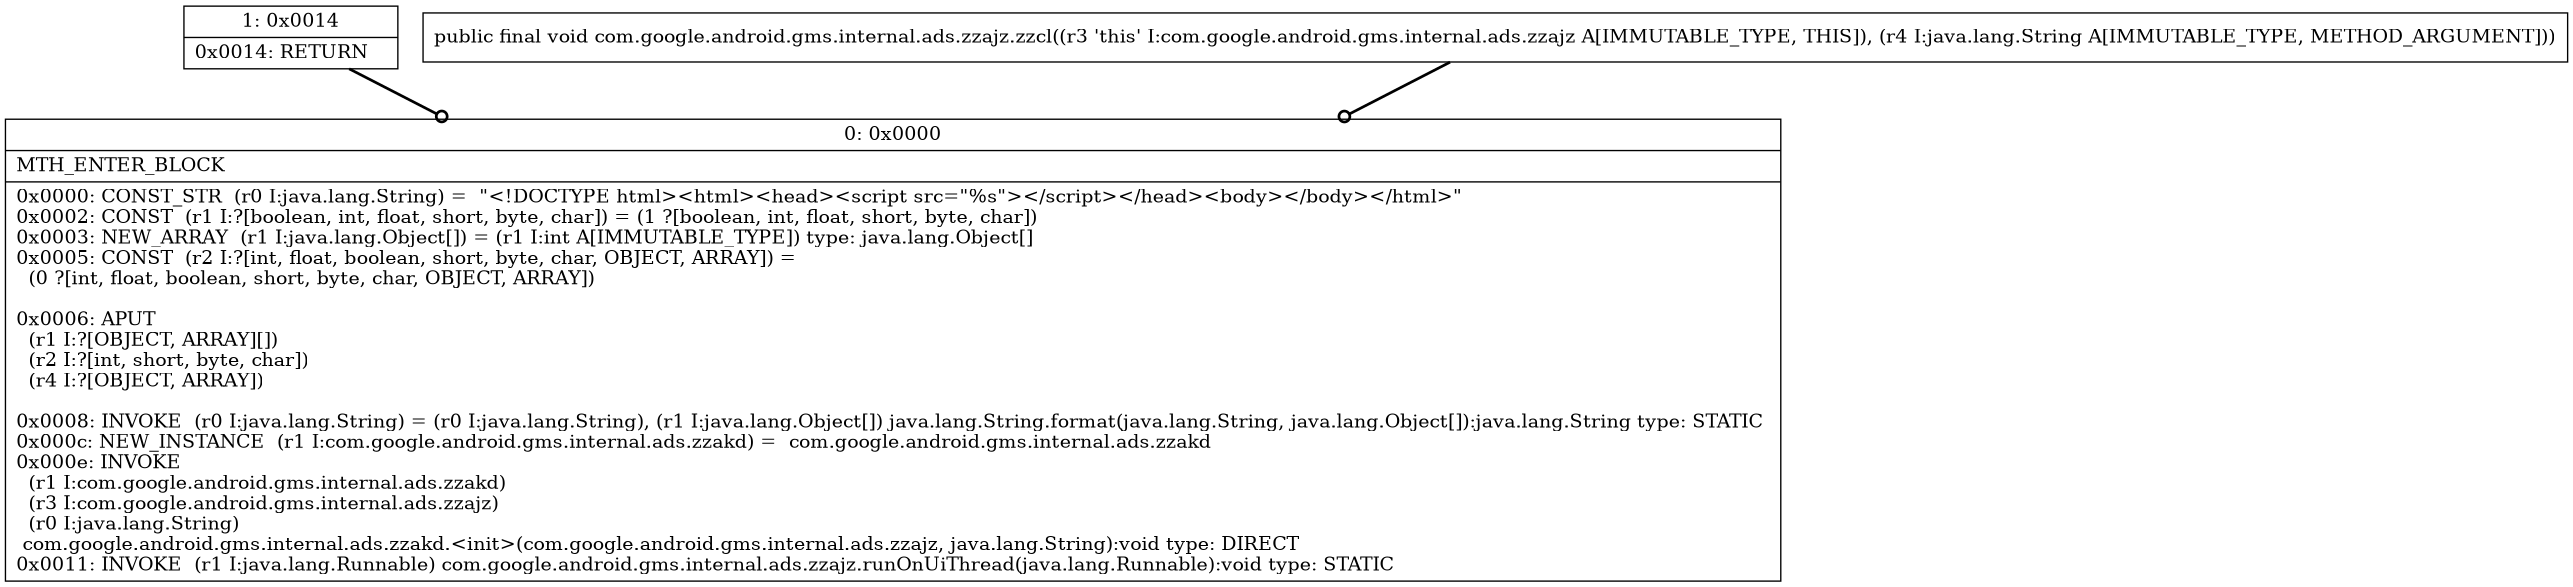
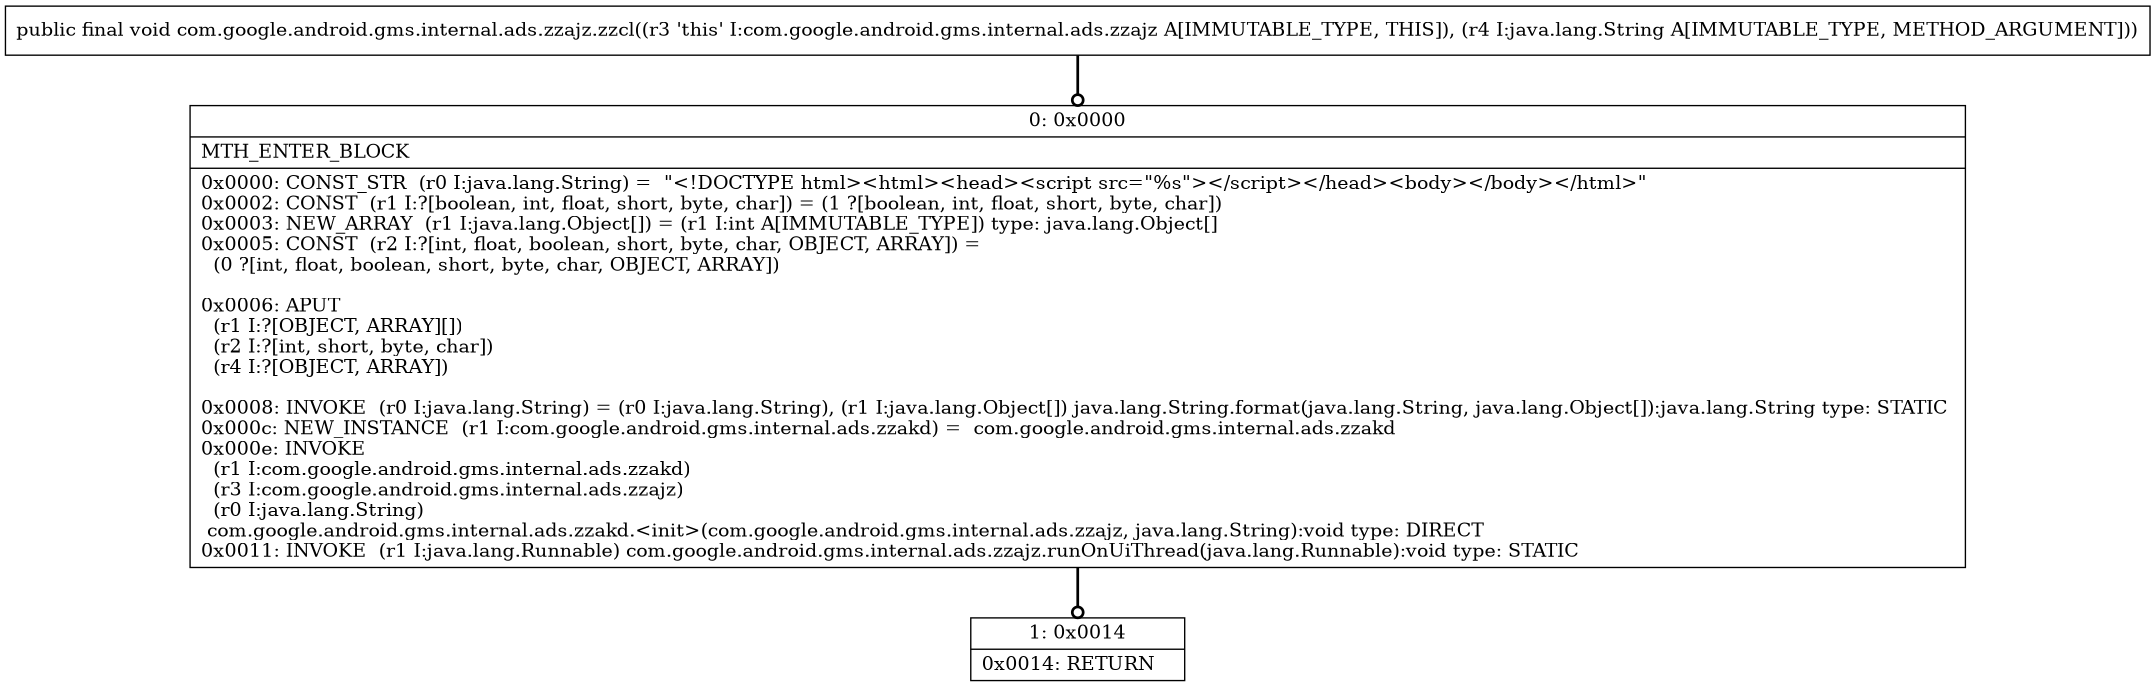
(393, 91) -> (1078, 587)
